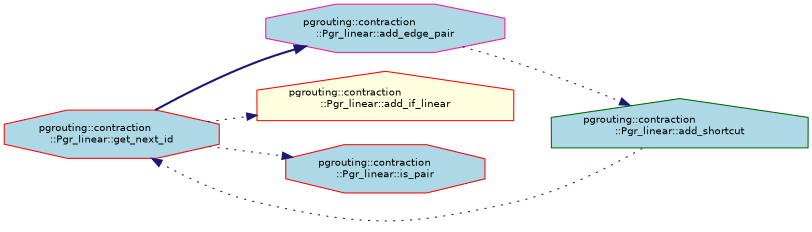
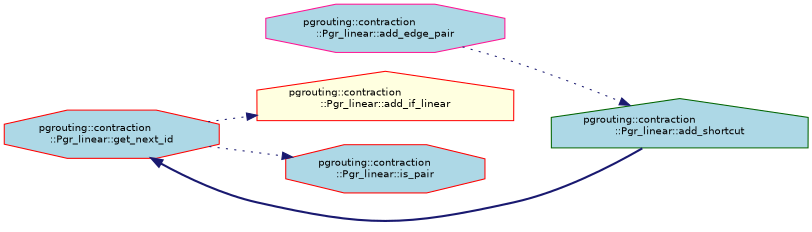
(223, 76) -> none
(403, 220) -> (403, 220)
